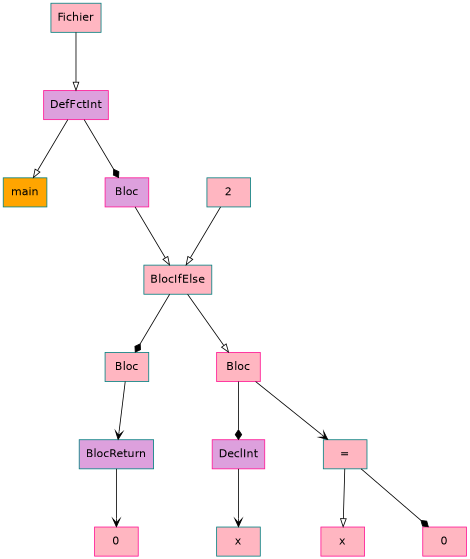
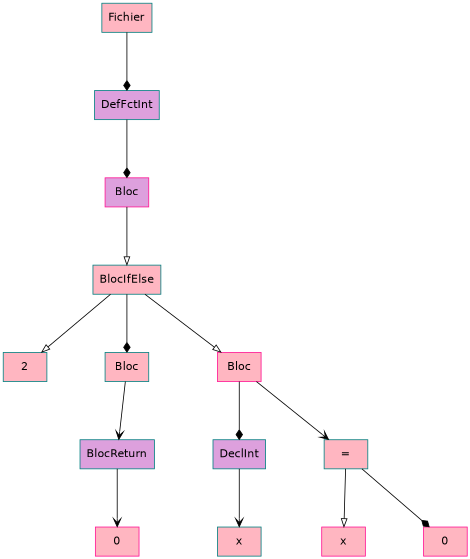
(76, 57) -> (127, 56)
(76, 105) -> (127, 105)
(25, 192) -> none
(205, 232) -> (79, 321)
(238, 454) -> (239, 454)
